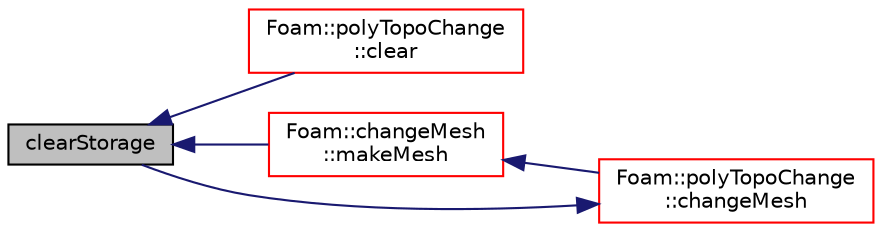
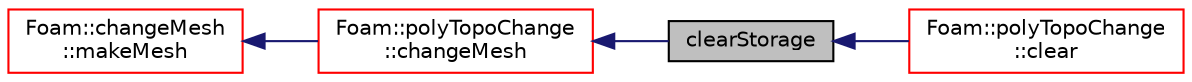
(232, 145) -> none
